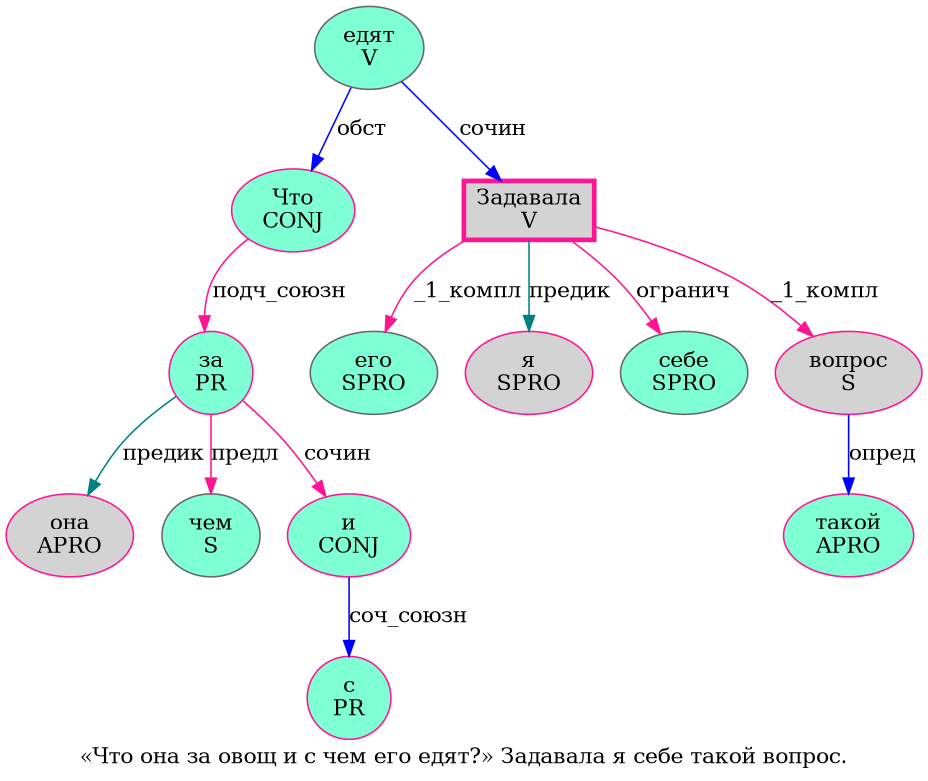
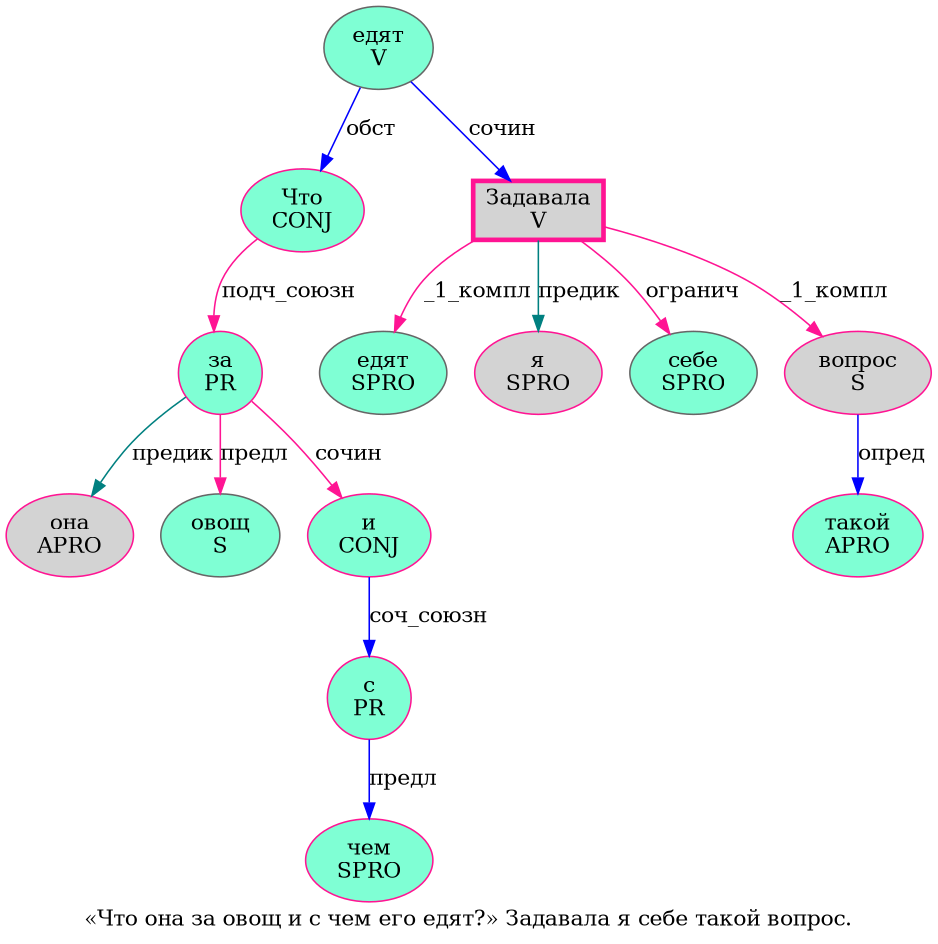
(374, 373) -> (383, 373)
(211, 535) -> (220, 535)
none -> (369, 860)
